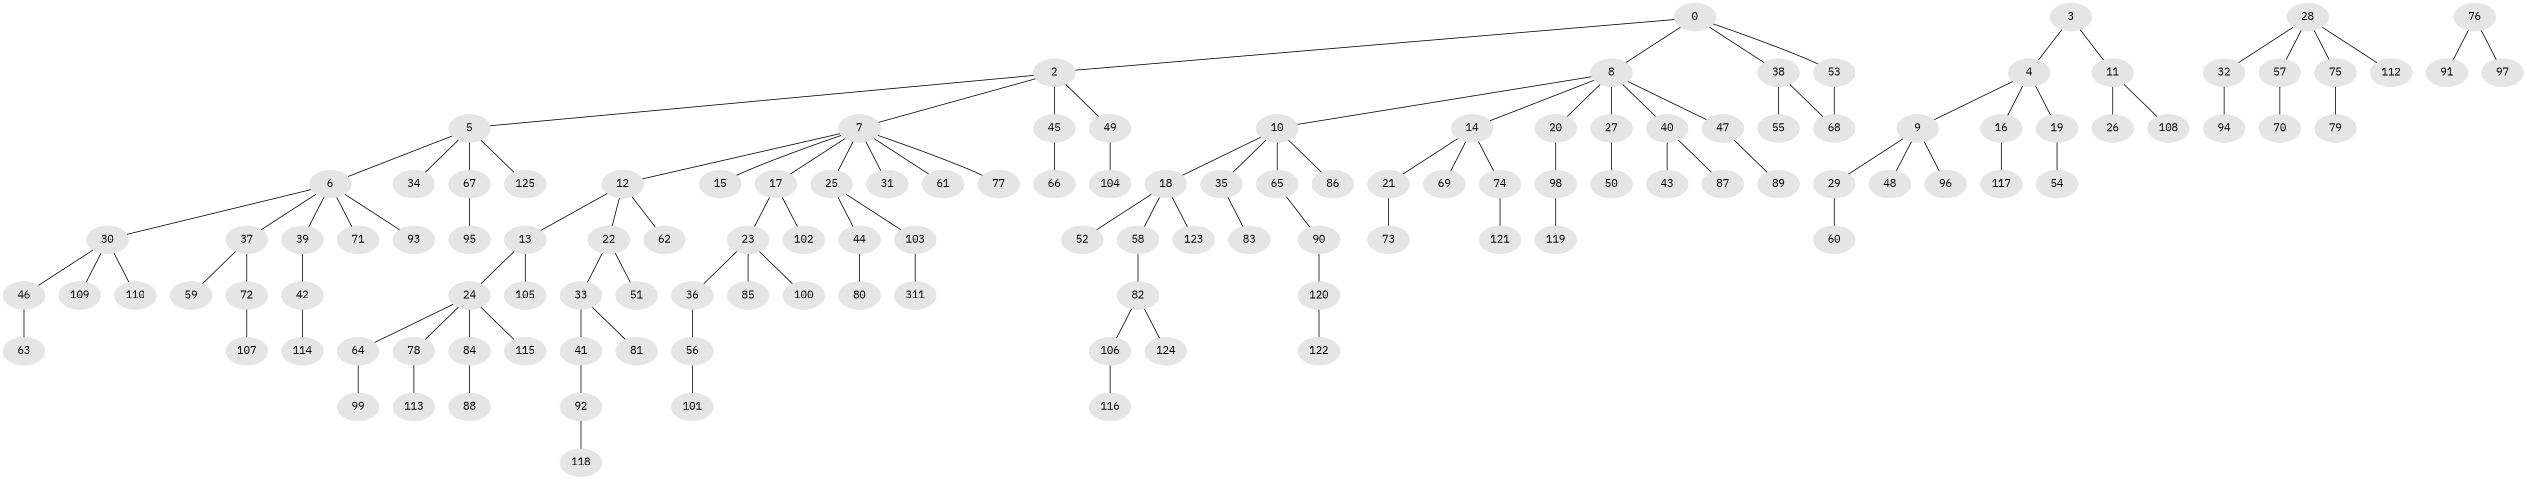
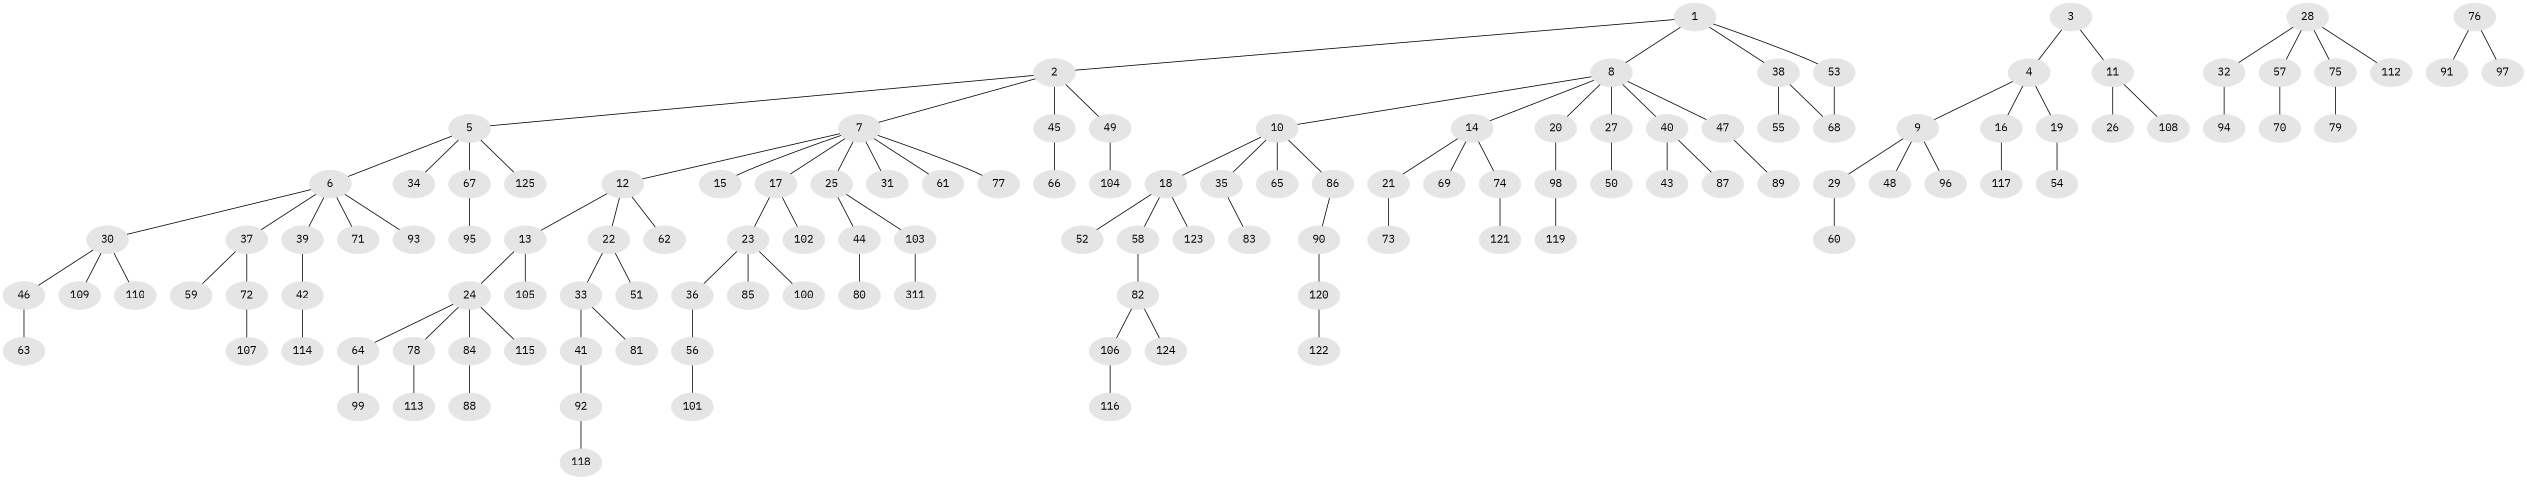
(1695, 17) -> (1695, 17)
(1298, 212) -> (1326, 212)
